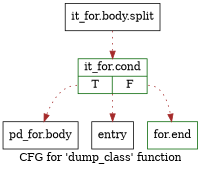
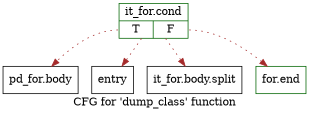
(113, 41) -> (173, 49)
